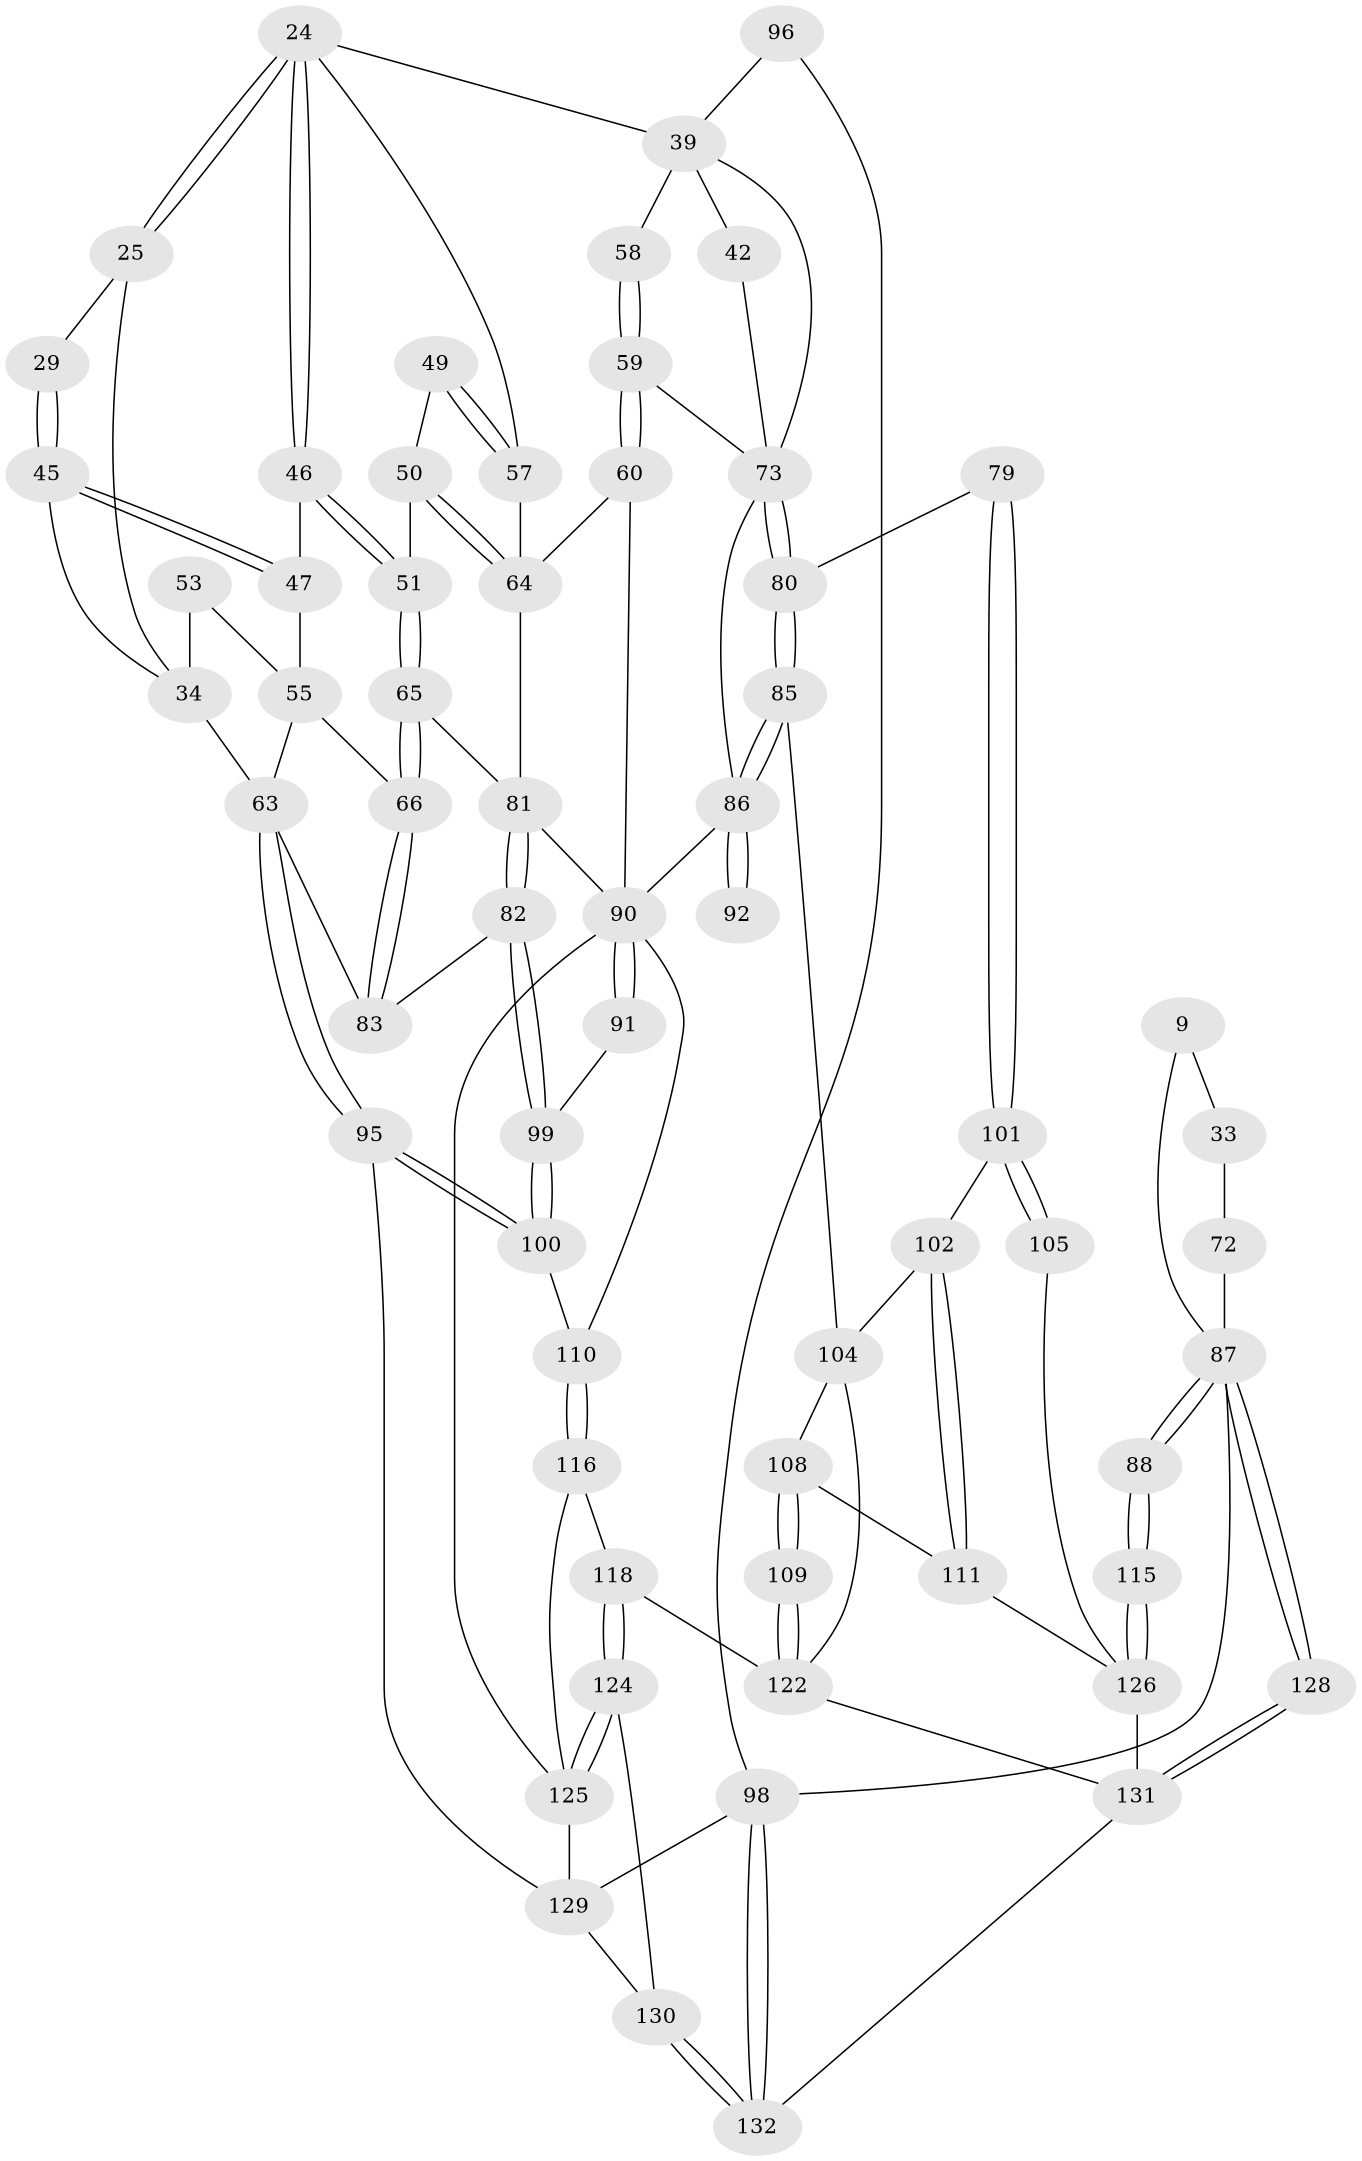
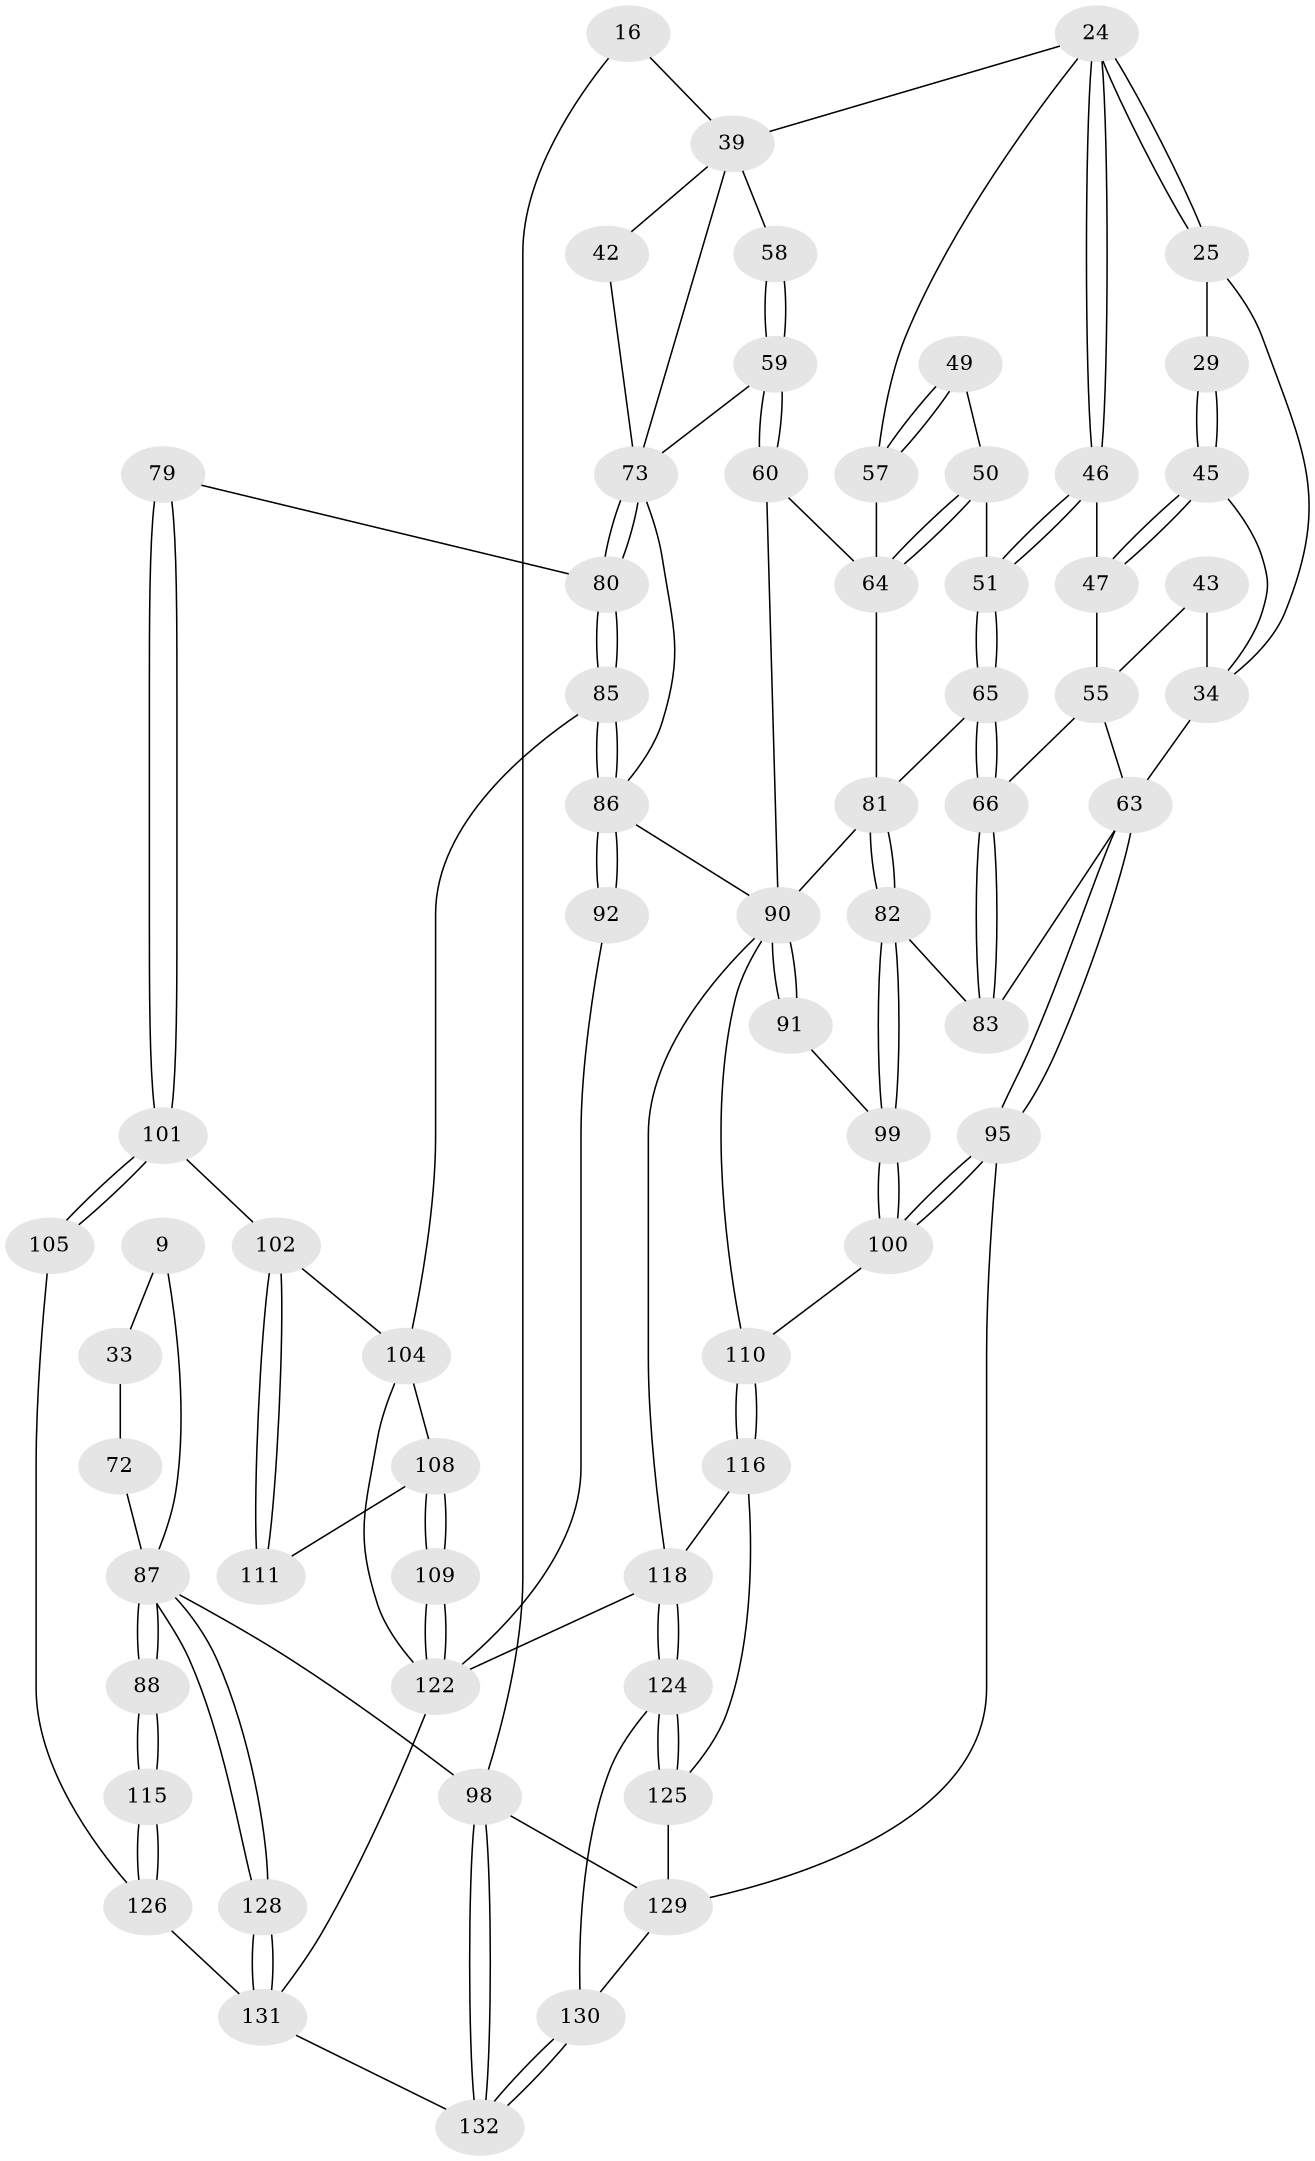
(782, 34) -> (628, 34)
(190, 585) -> (1207, 585)
none -> (581, 1323)
(455, 1340) -> (648, 1228)
(1050, 1632) -> none
